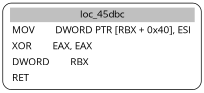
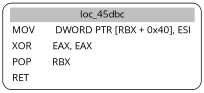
(50, 62) -> (42, 62)
